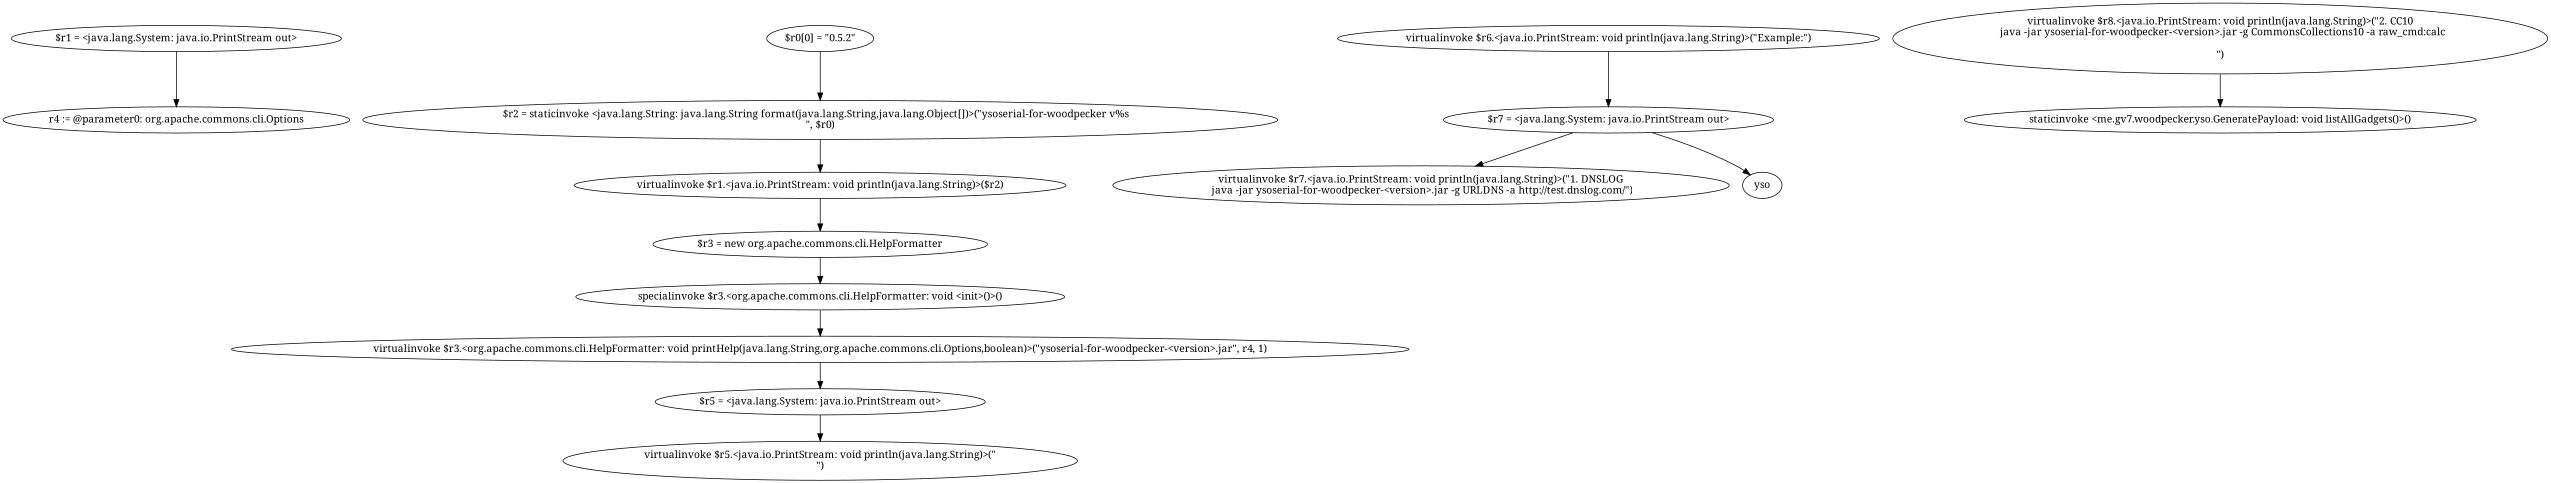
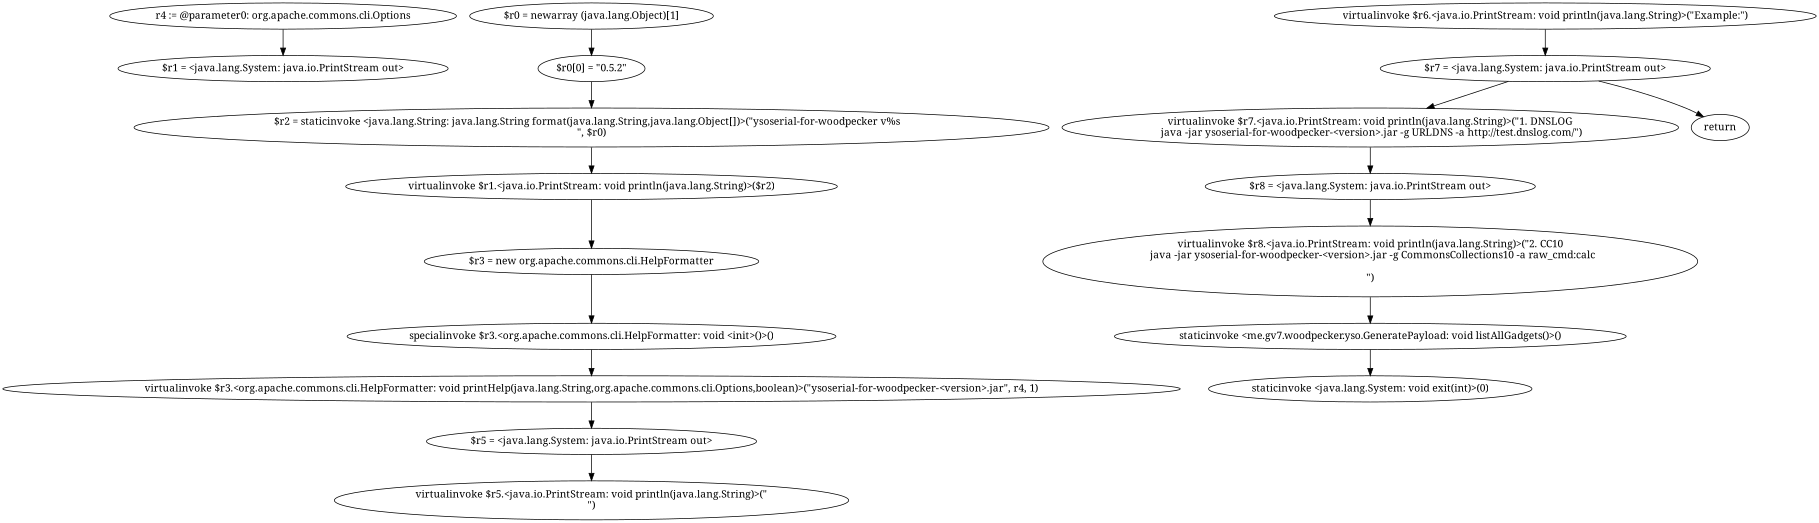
none -> (592, 16)
(176, 76) -> (283, 39)
(1762, 185) -> (1720, 128)
none -> (1370, 186)
none -> (1370, 389)
